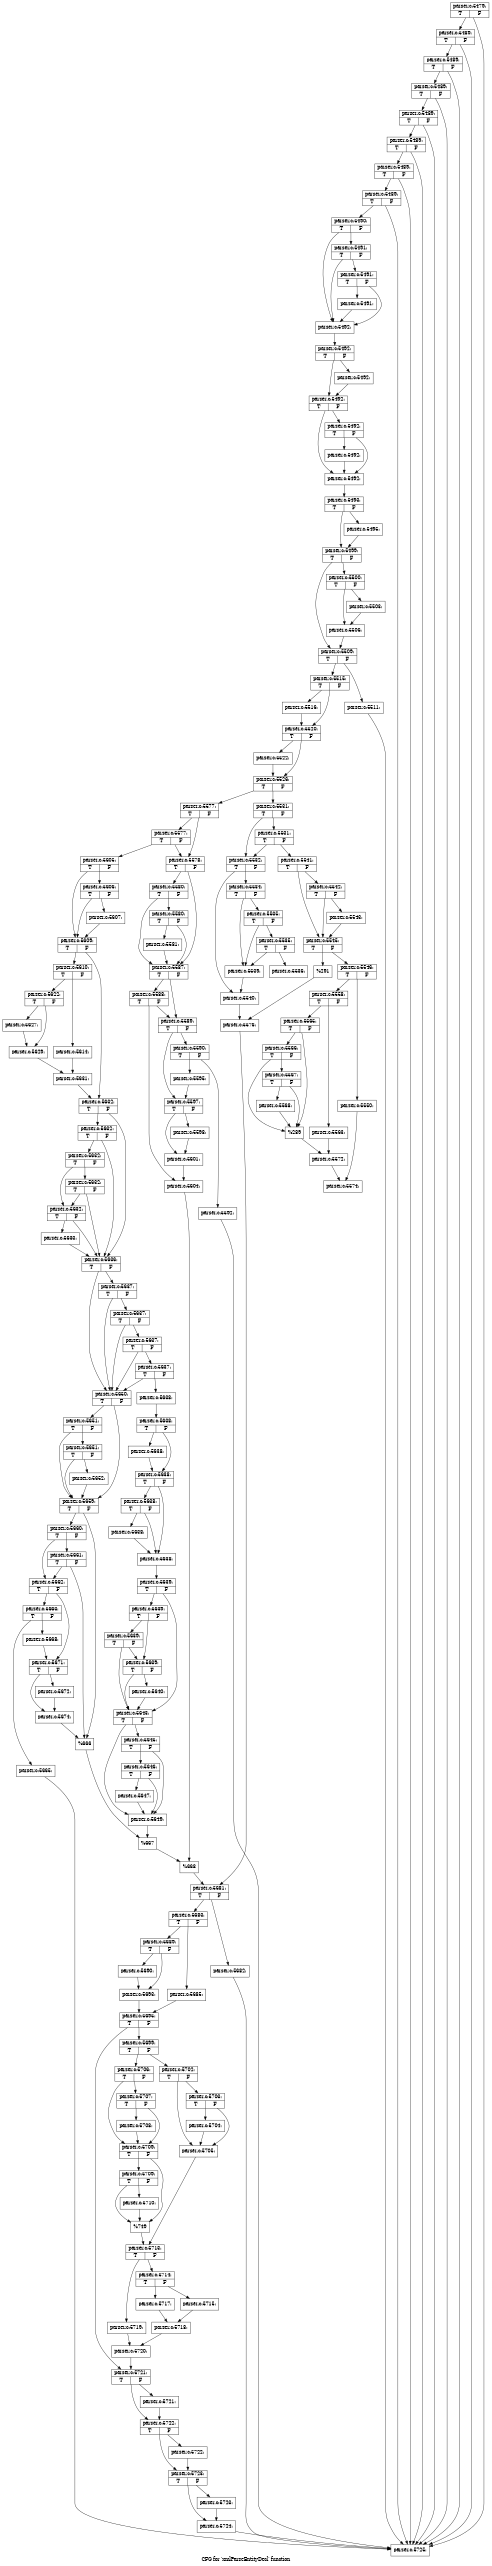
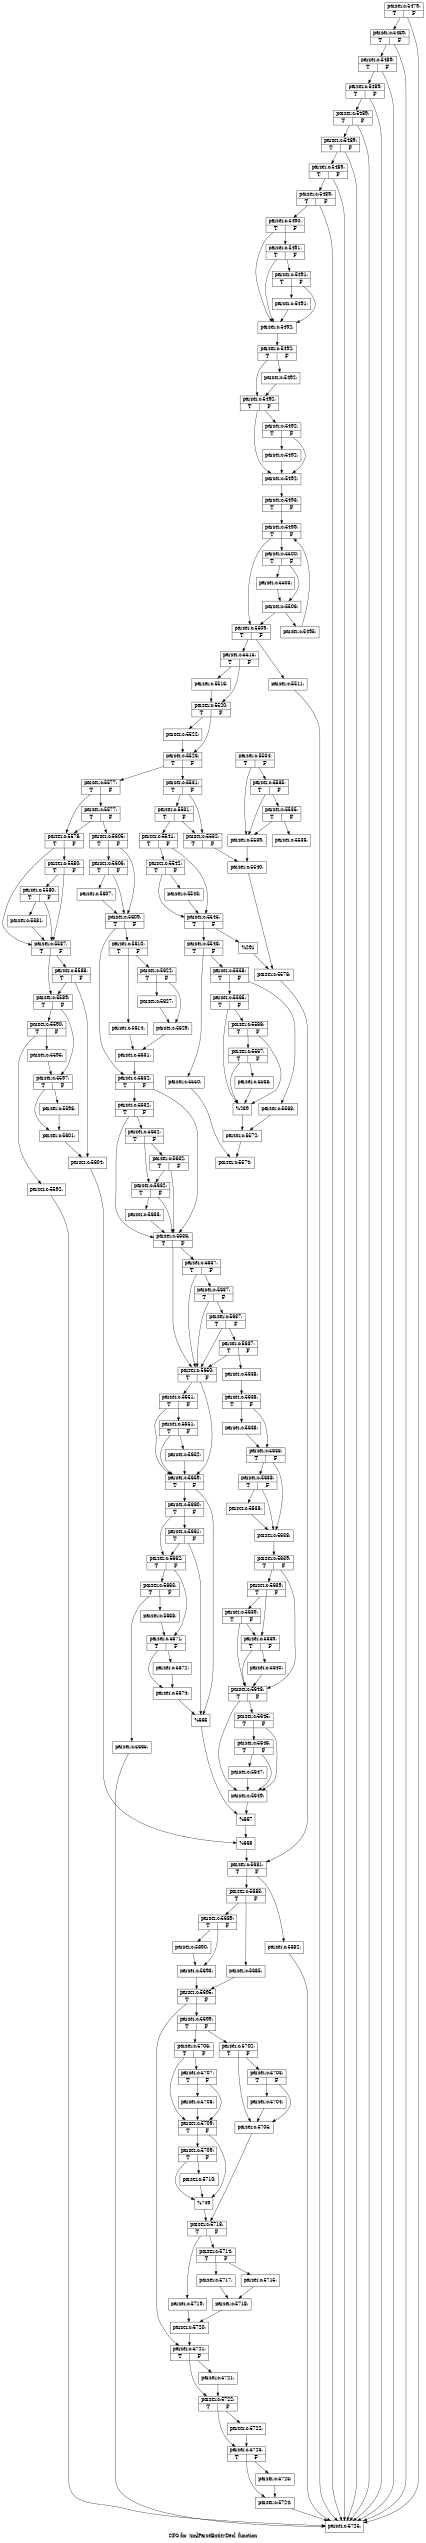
(353, 516) -> (290, 618)
(246, 876) -> none
